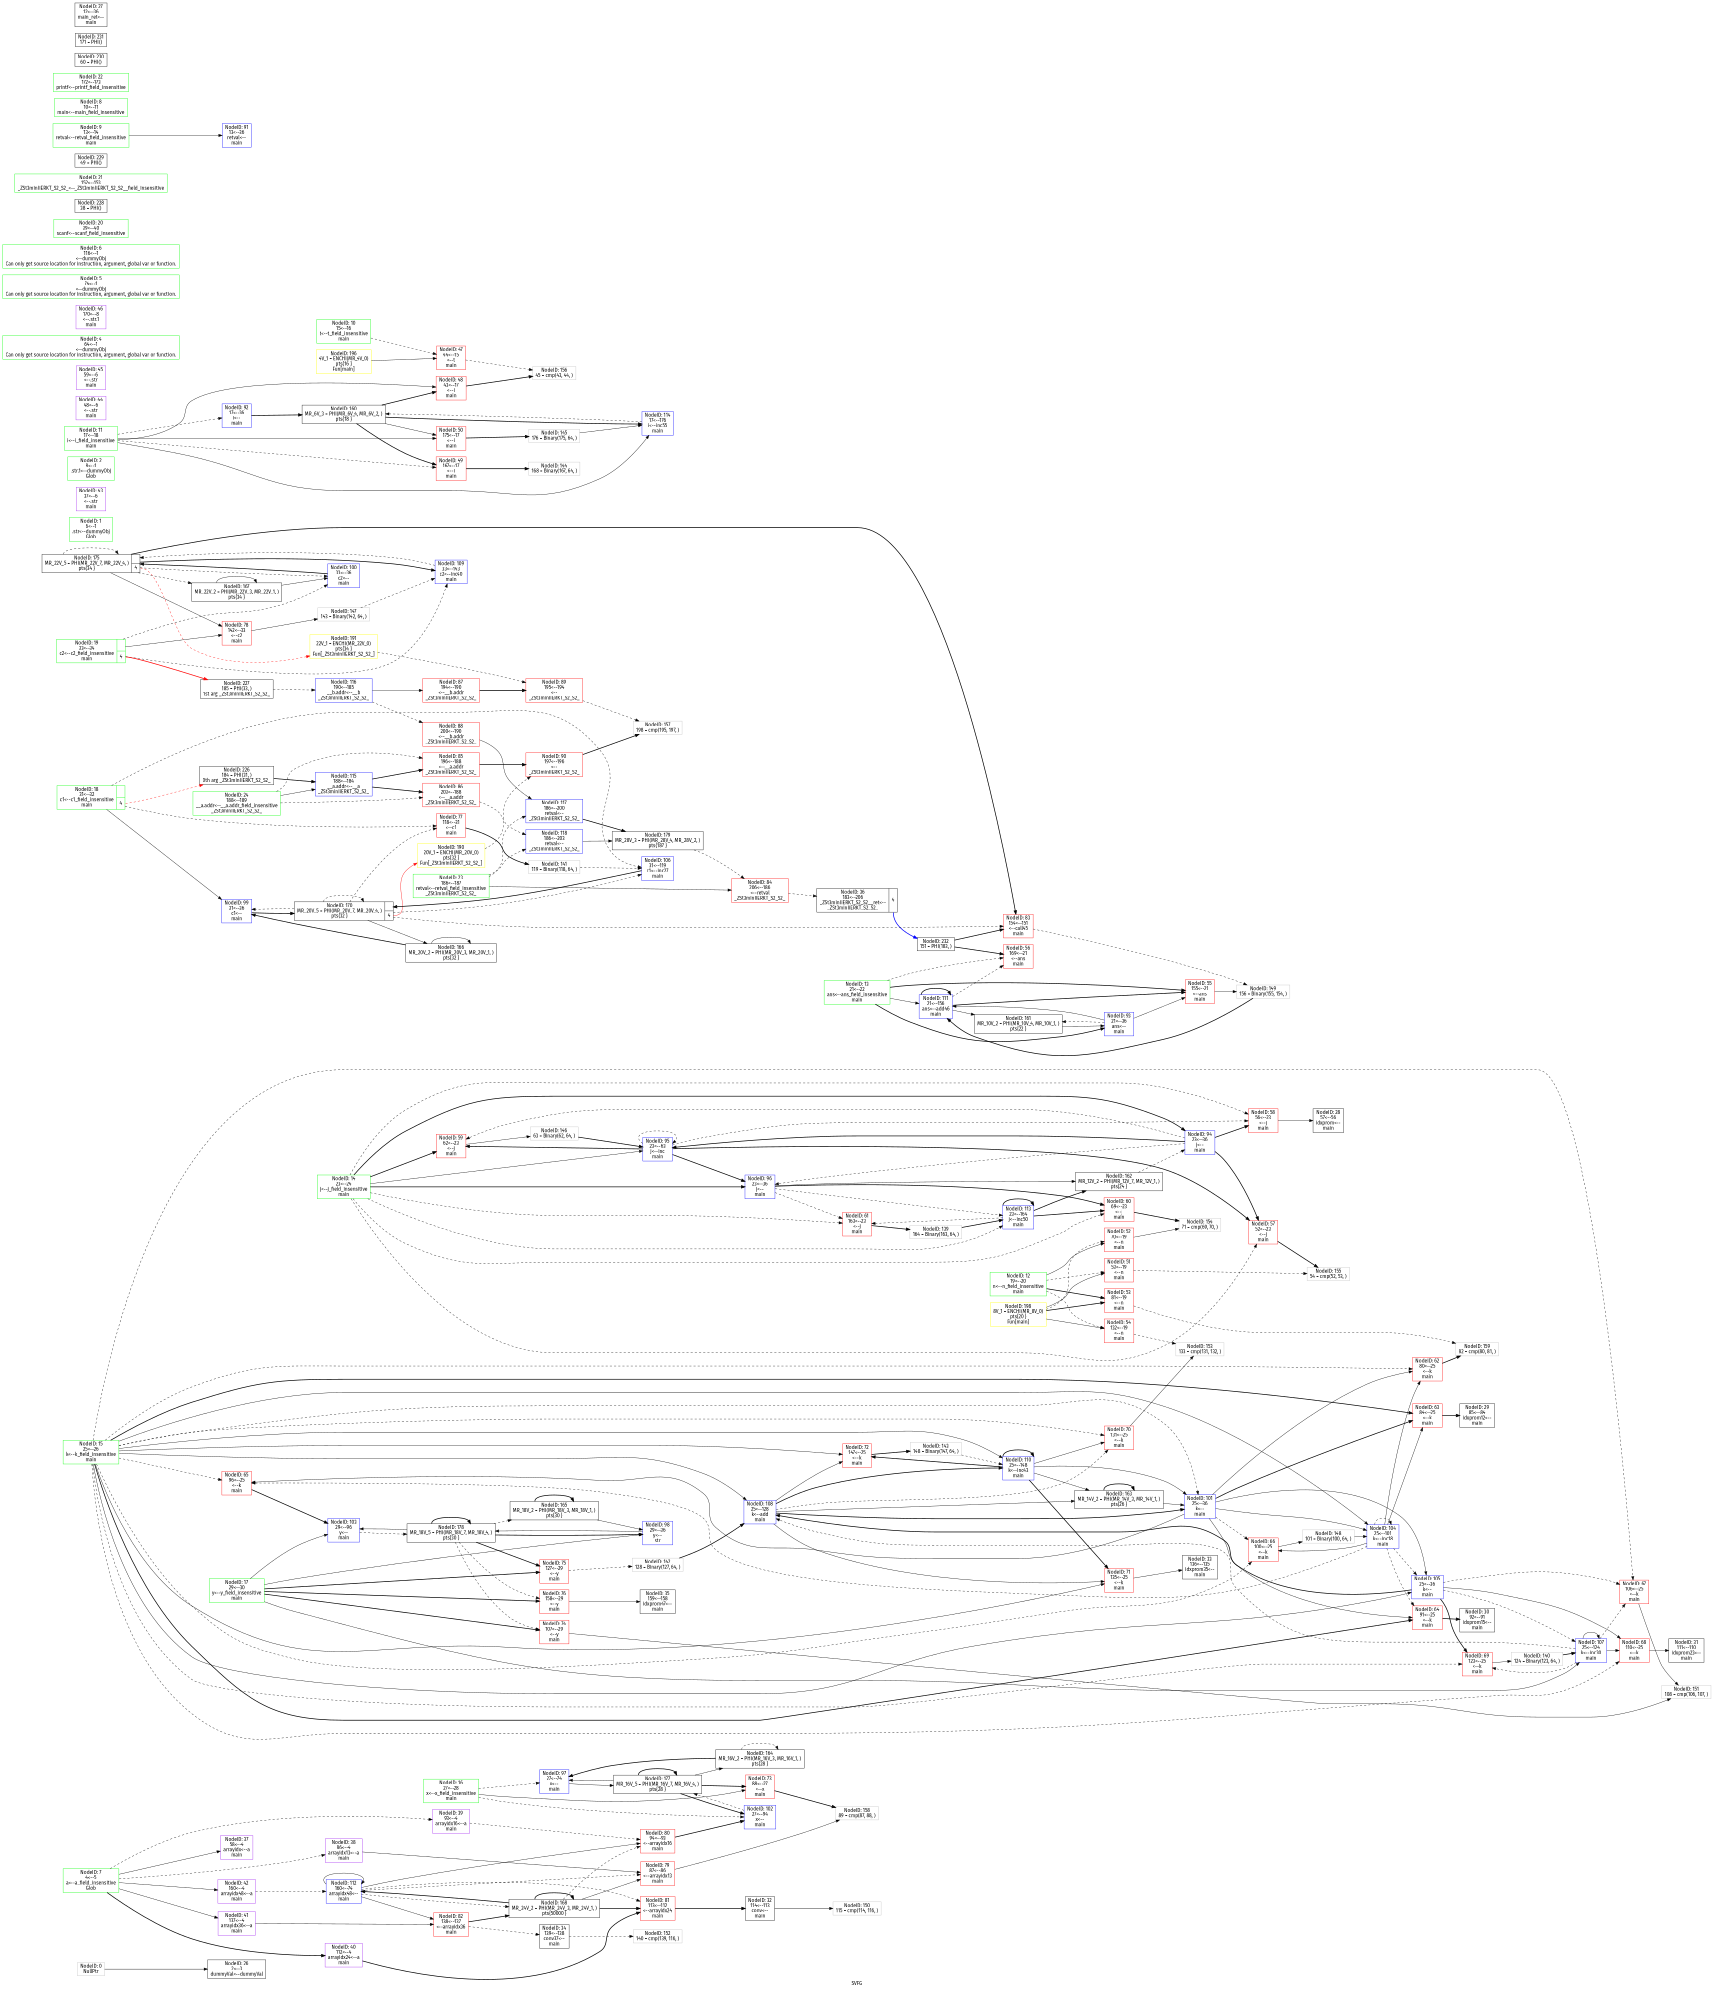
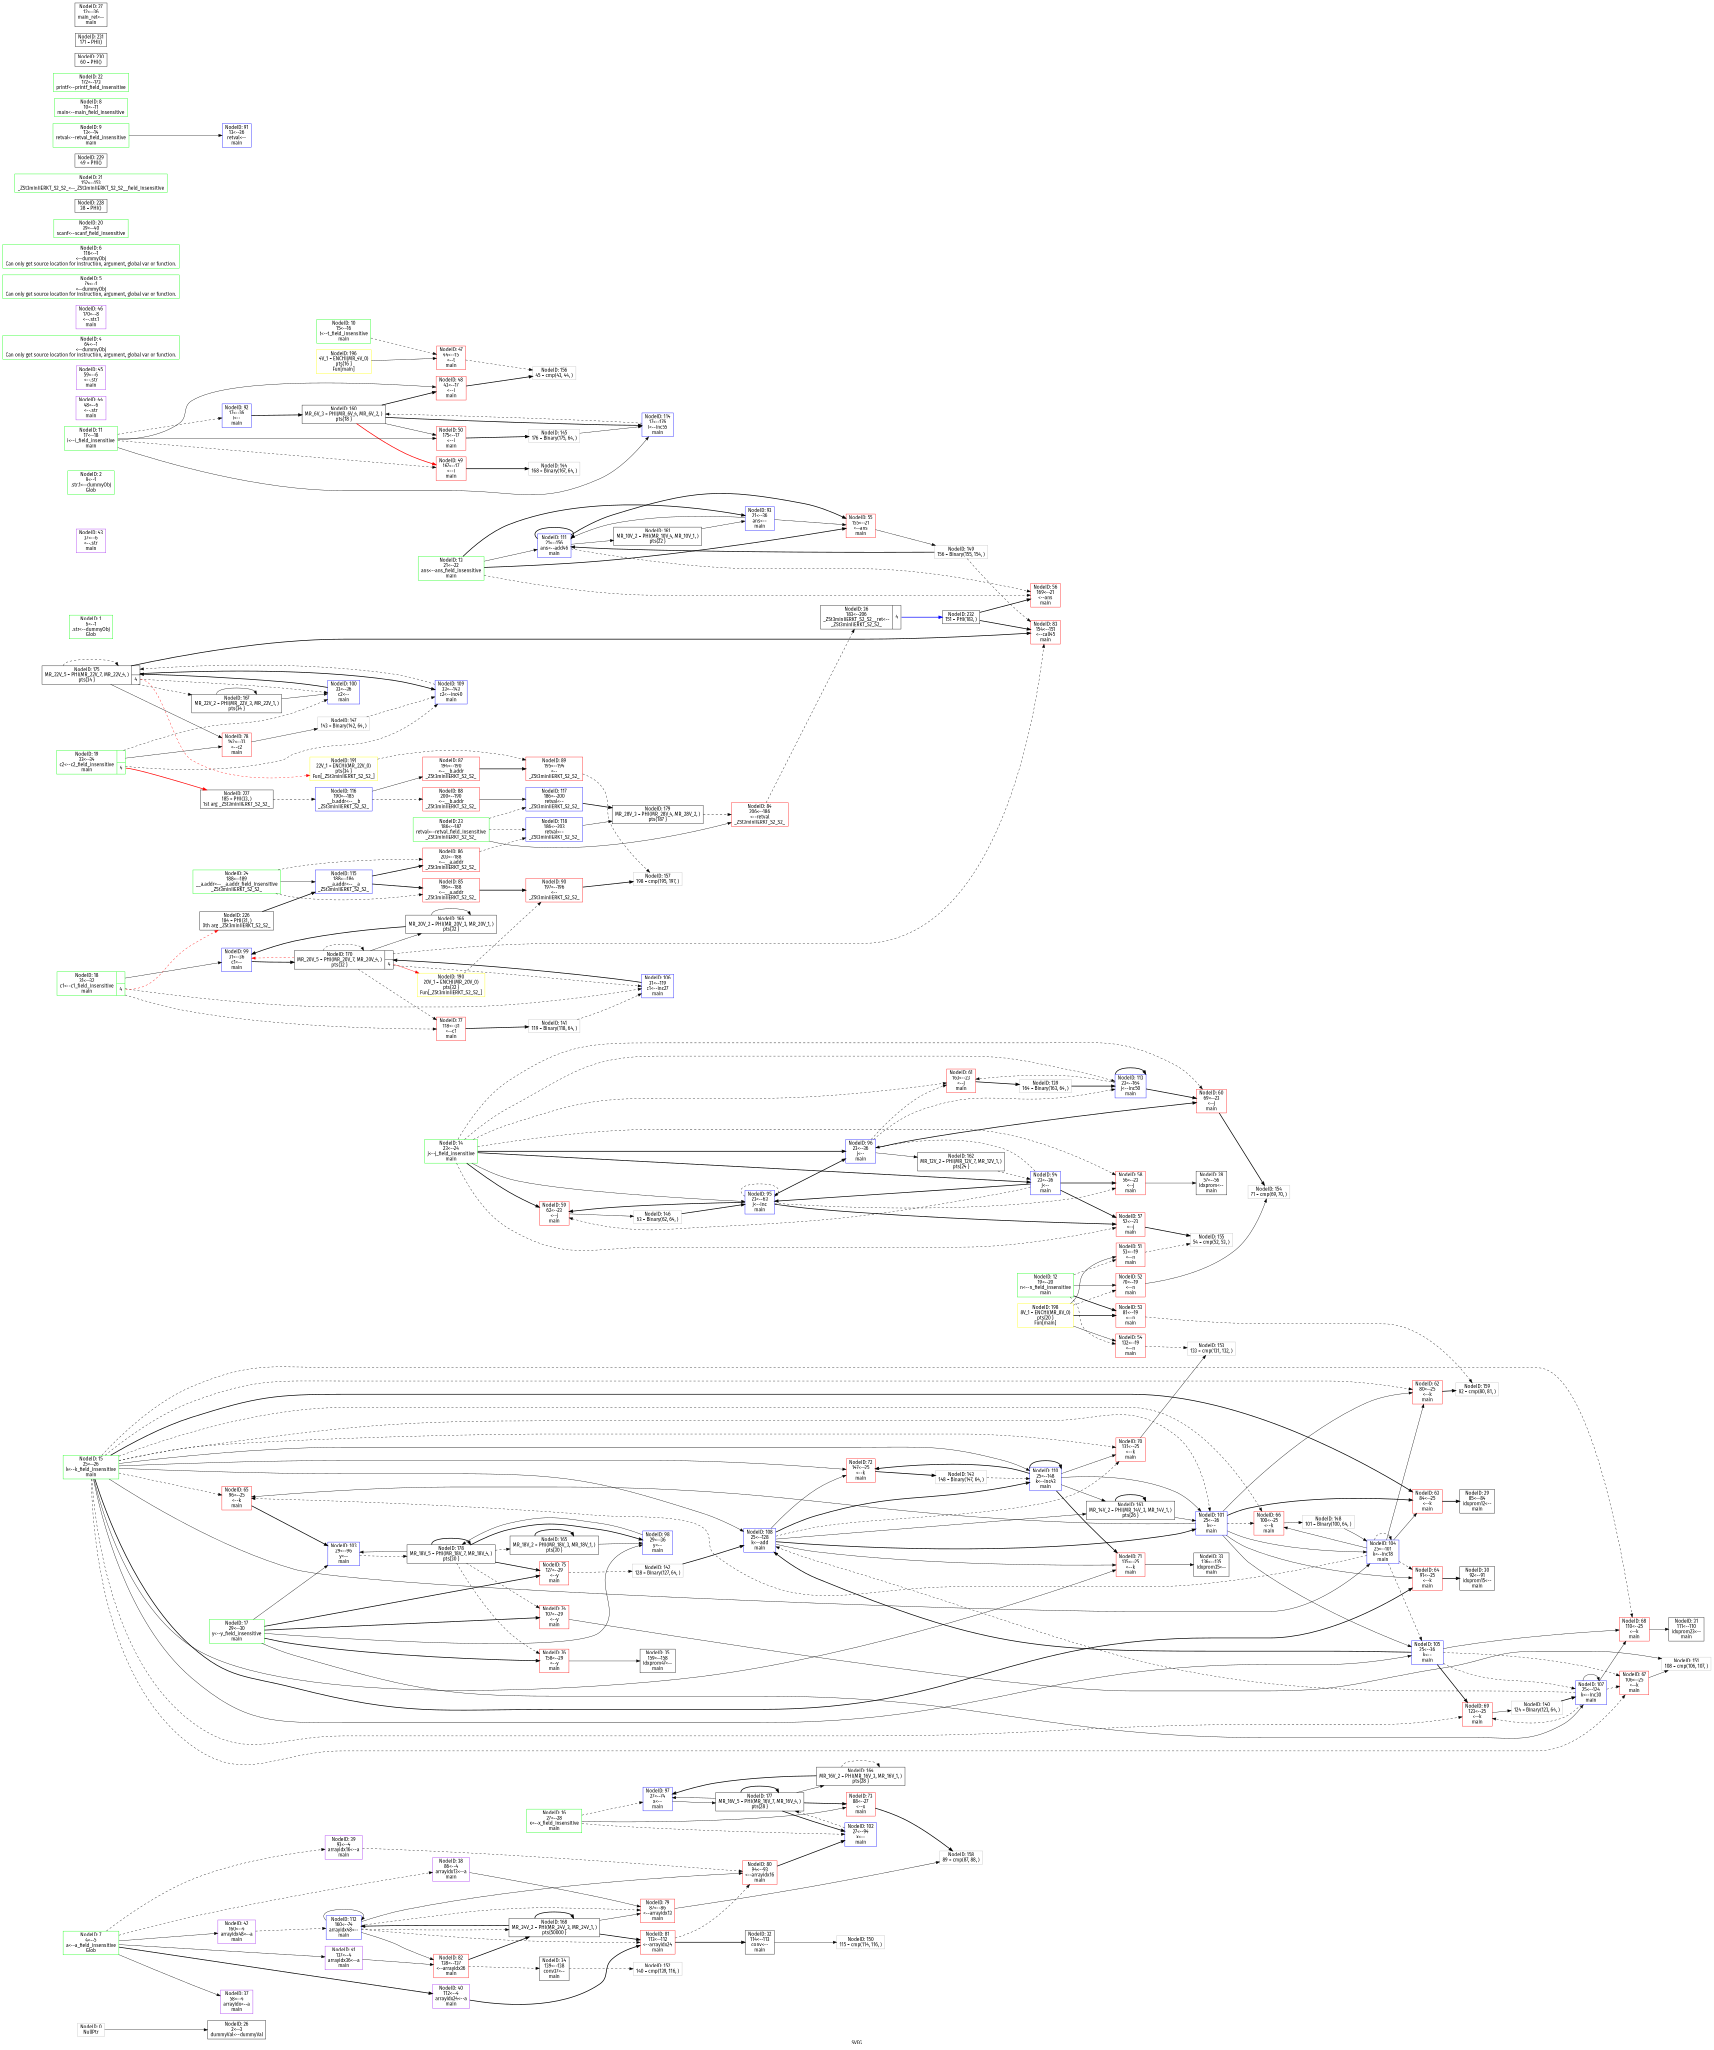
(393, 447) -> (393, 447)
(275, 909) -> (275, 958)
(1139, 953) -> (996, 590)
(1085, 1022) -> none
(1058, 1201) -> none
(658, 1541) -> (658, 1550)
(594, 1872) -> (715, 1918)
